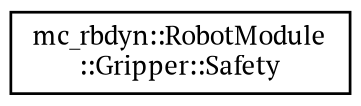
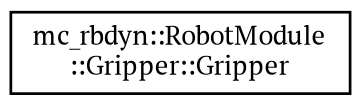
(180, 53) -> (180, 53)
